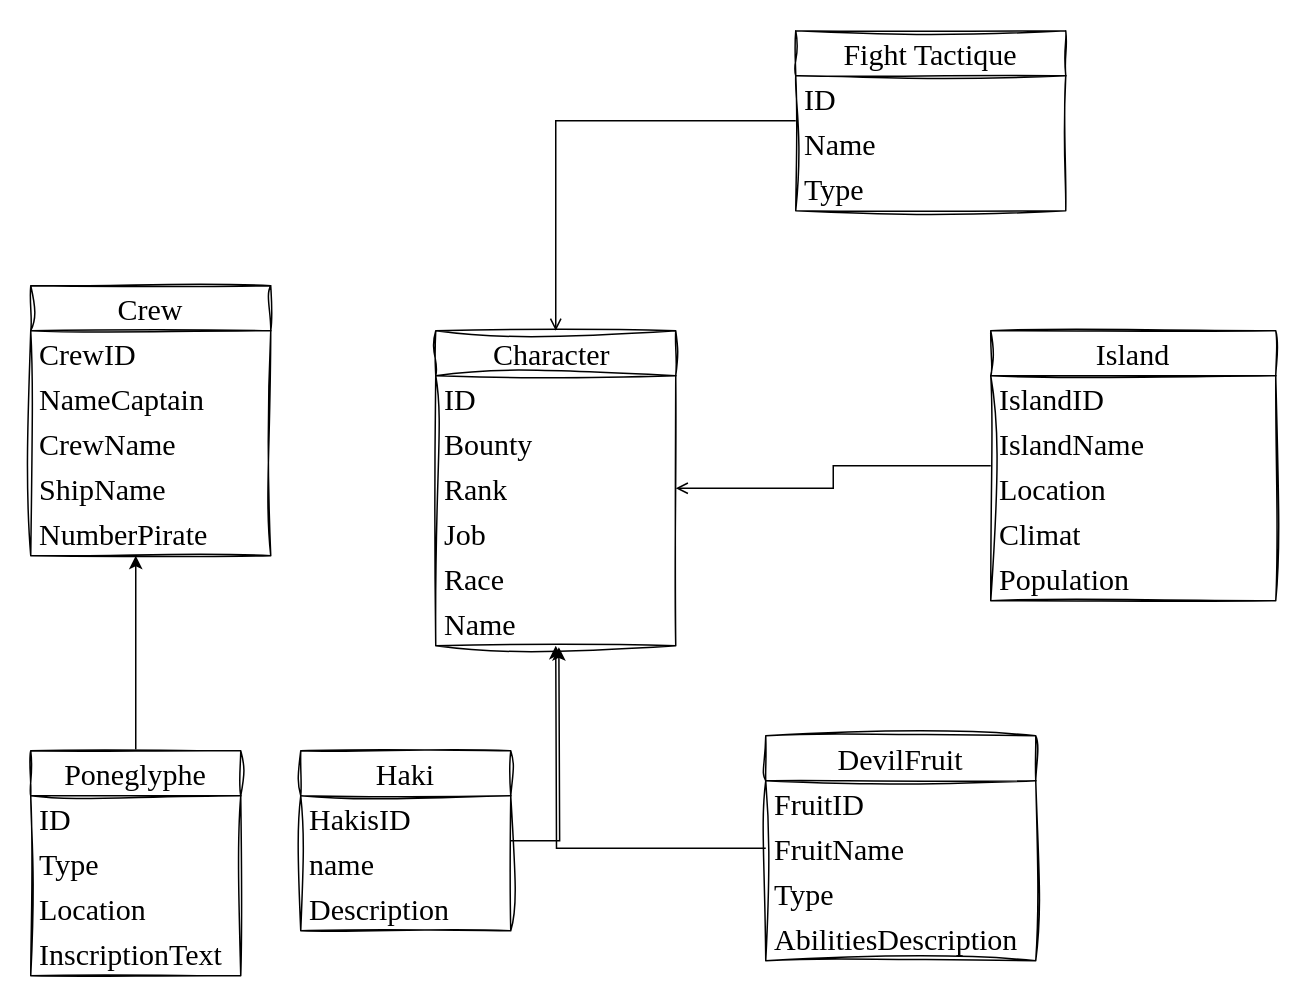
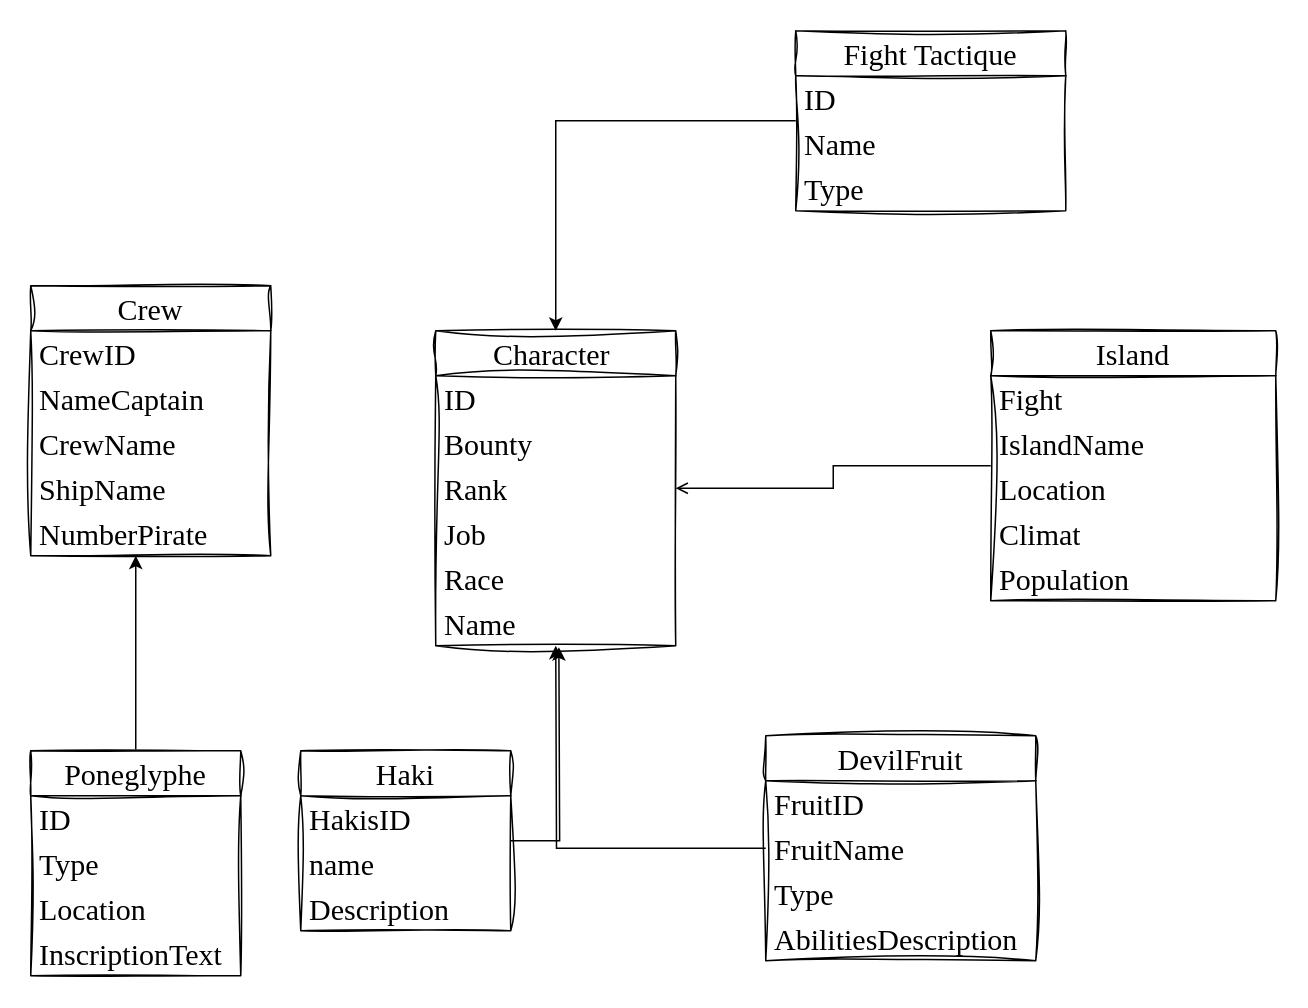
(556, 321) -> (556, 319)
(1063, 398) -> (1038, 398)
